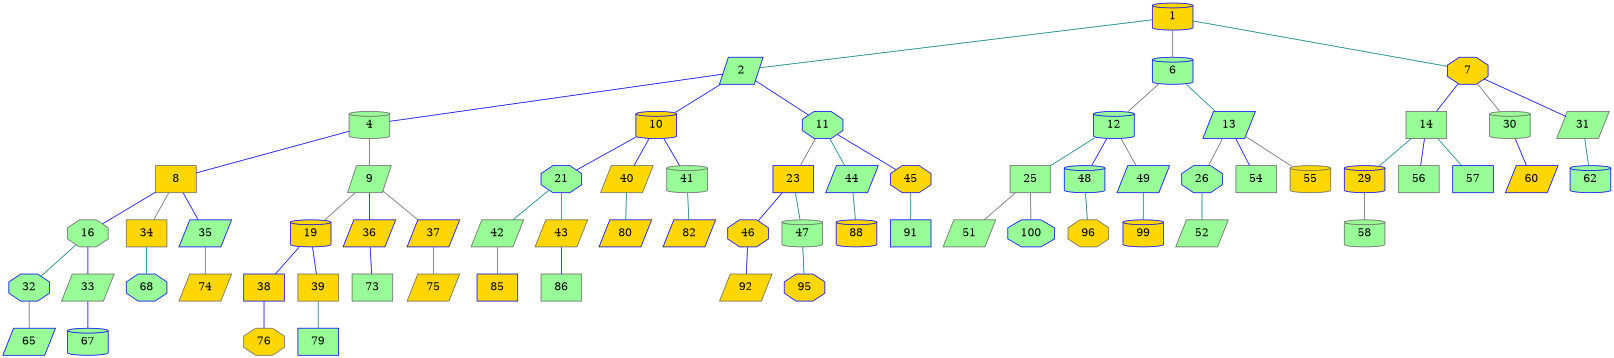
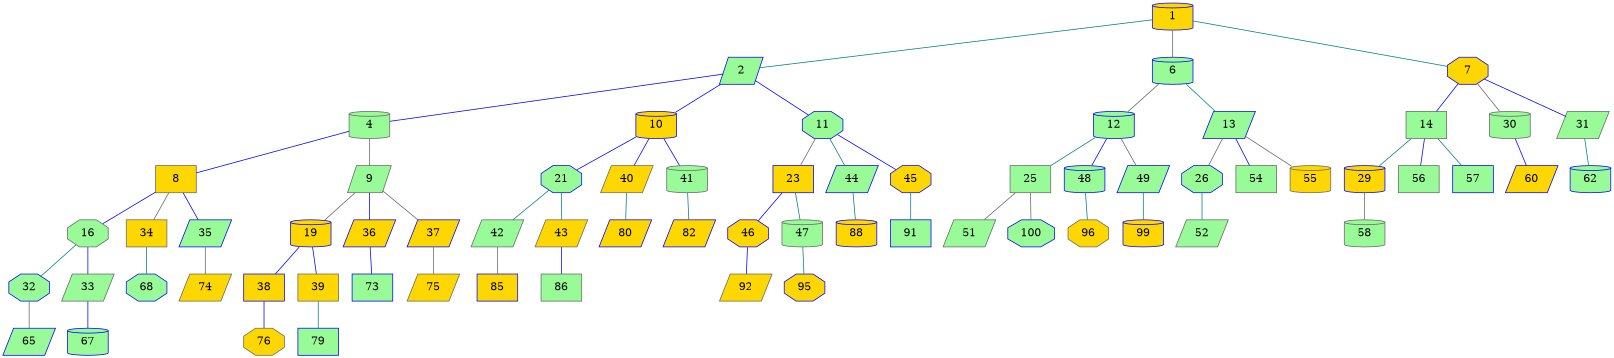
(372, 288) -> (372, 288)
